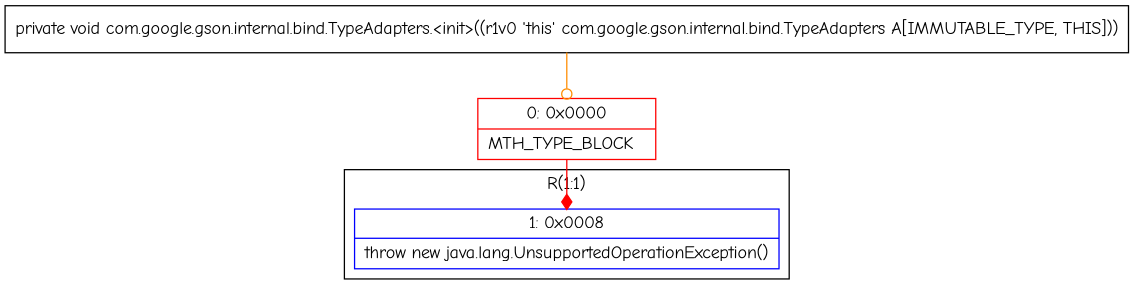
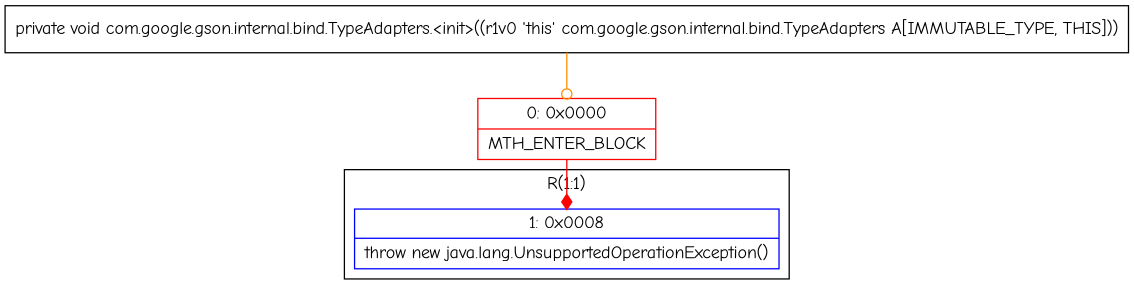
(561, 144) -> (567, 144)
